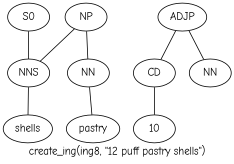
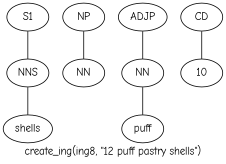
(29, 17) -> (28, 17)
(57, 45) -> none
(168, 45) -> none
(93, 129) -> none
none -> (143, 129)
